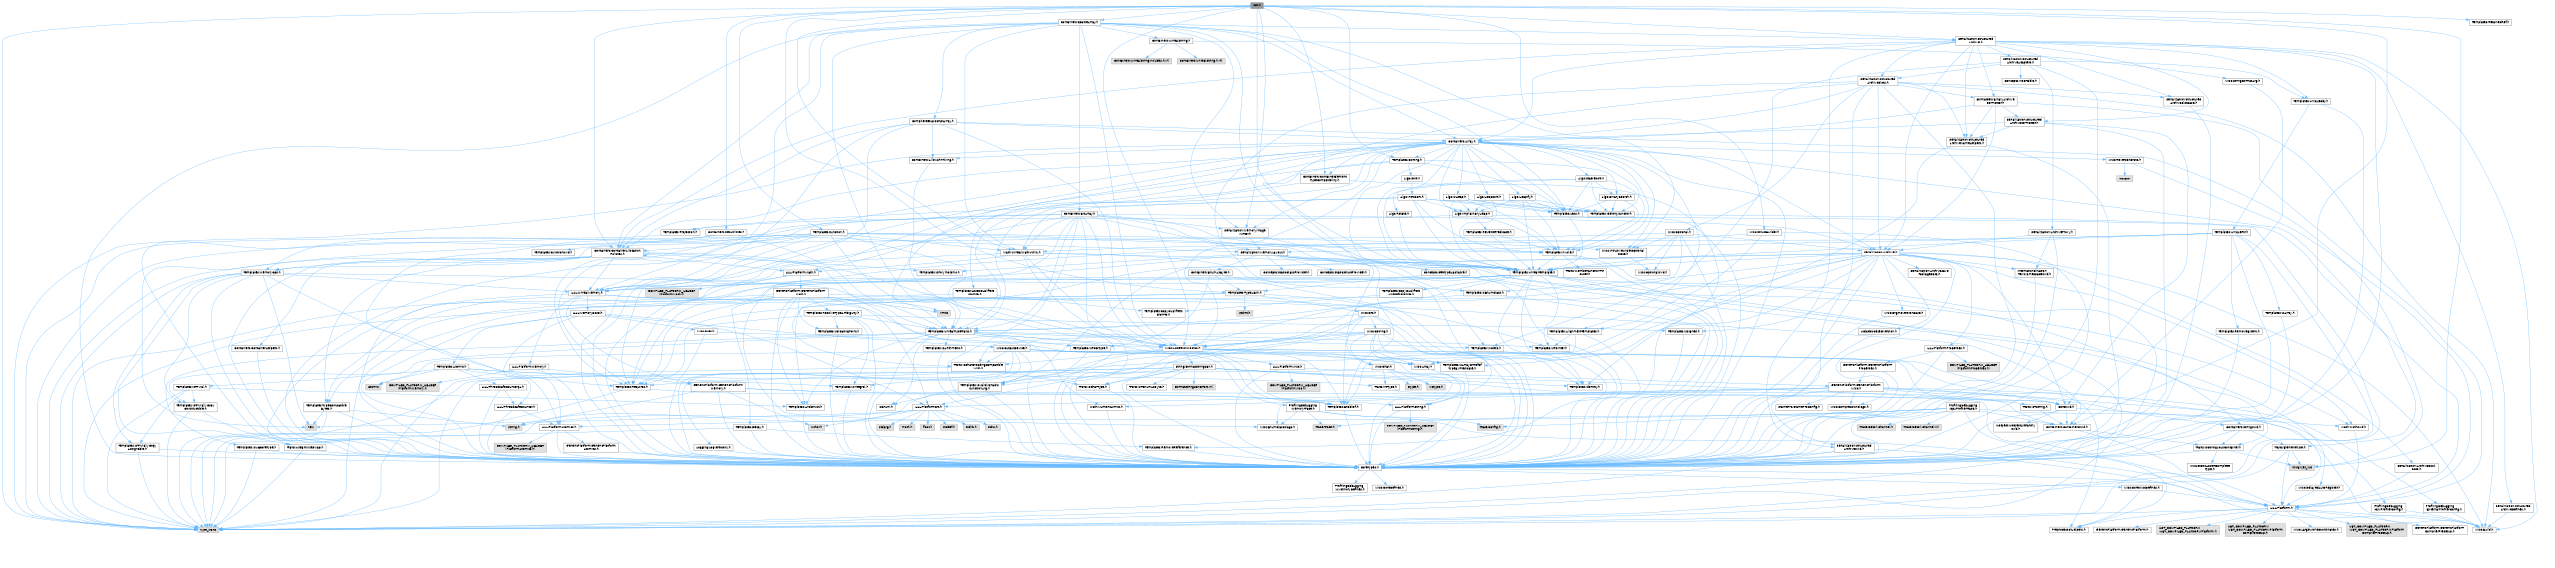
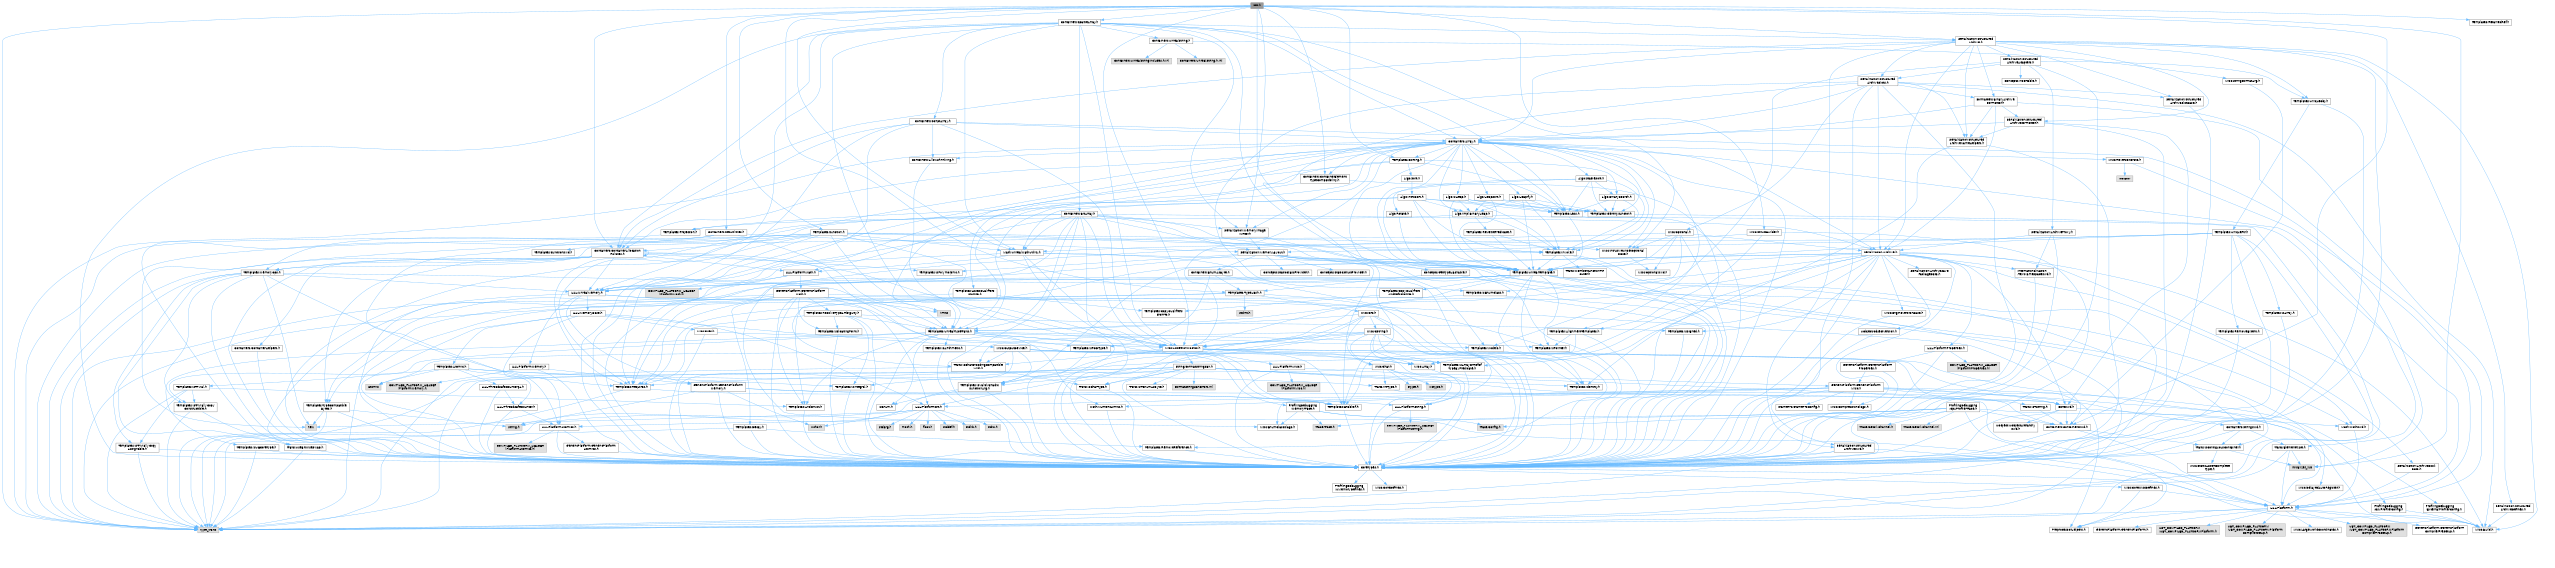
(933, 122) -> (933, 122)
(713, 448) -> none
